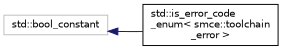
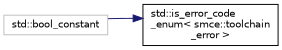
(130, 32) -> (121, 18)
